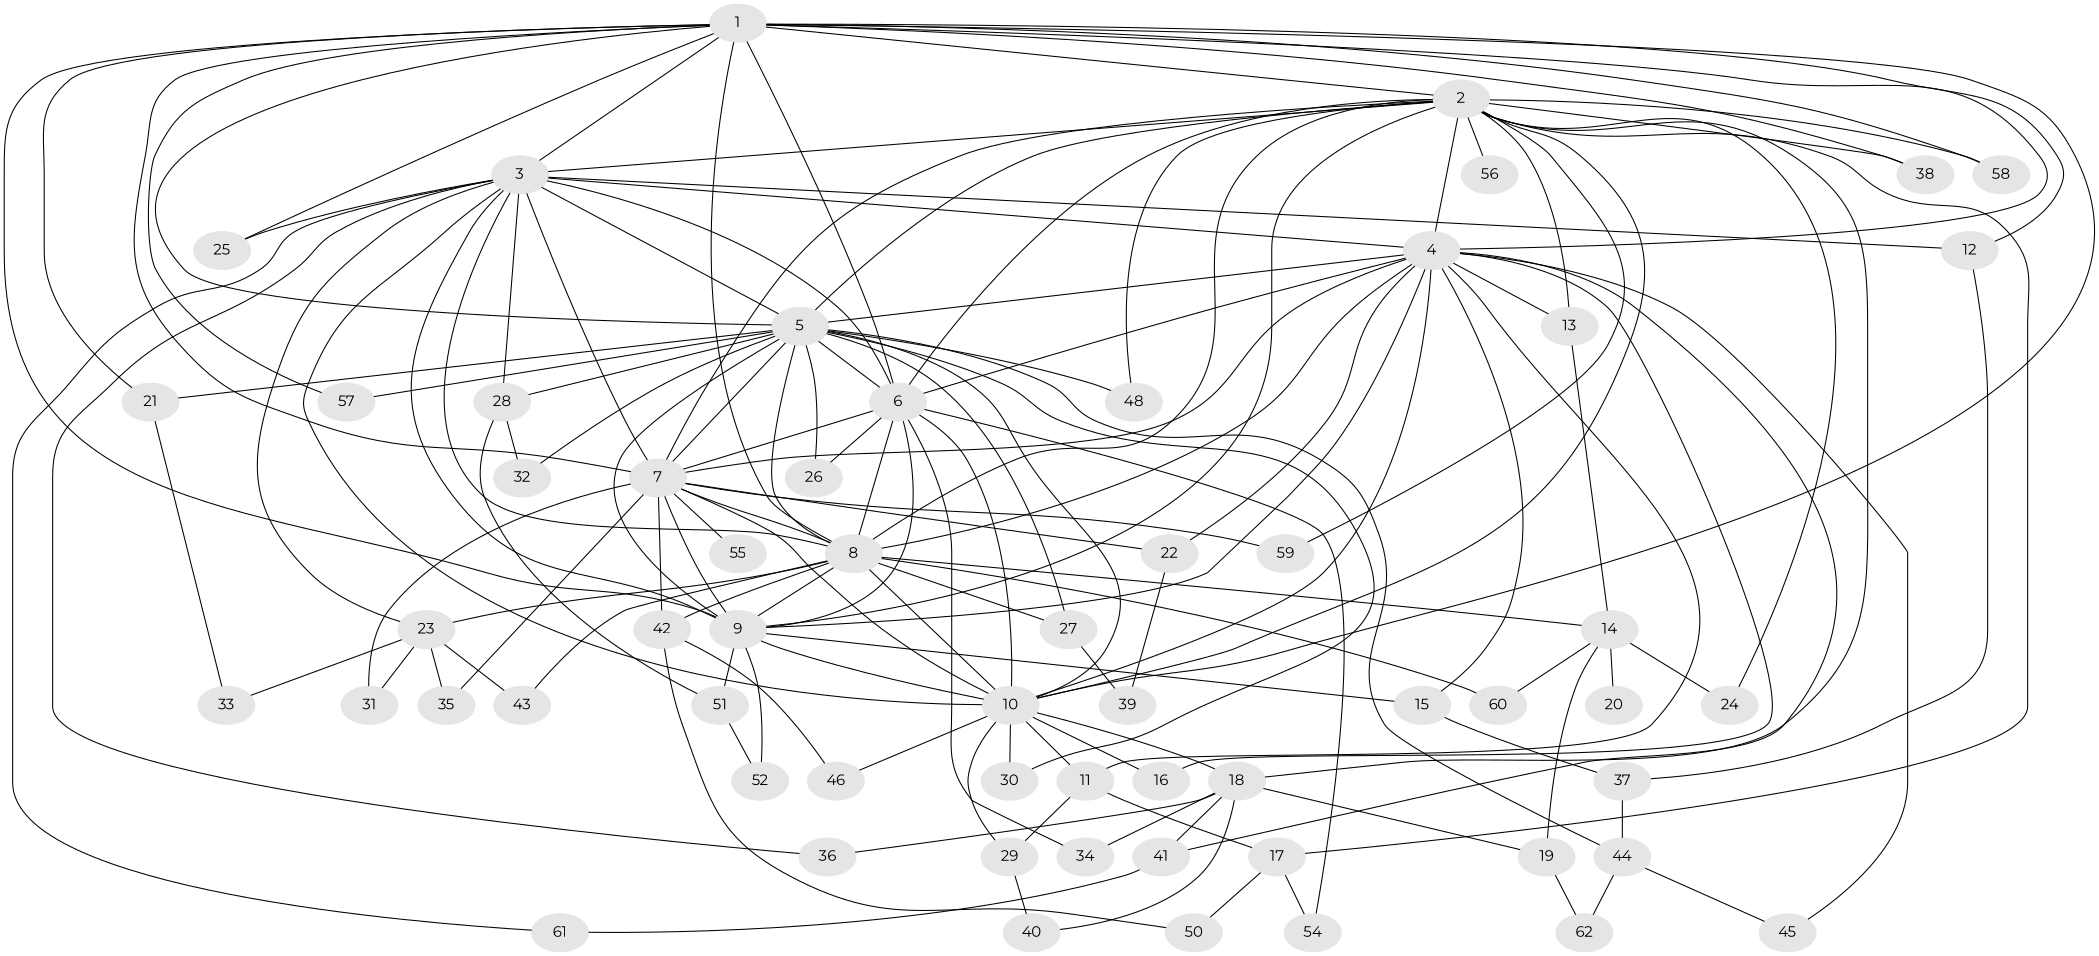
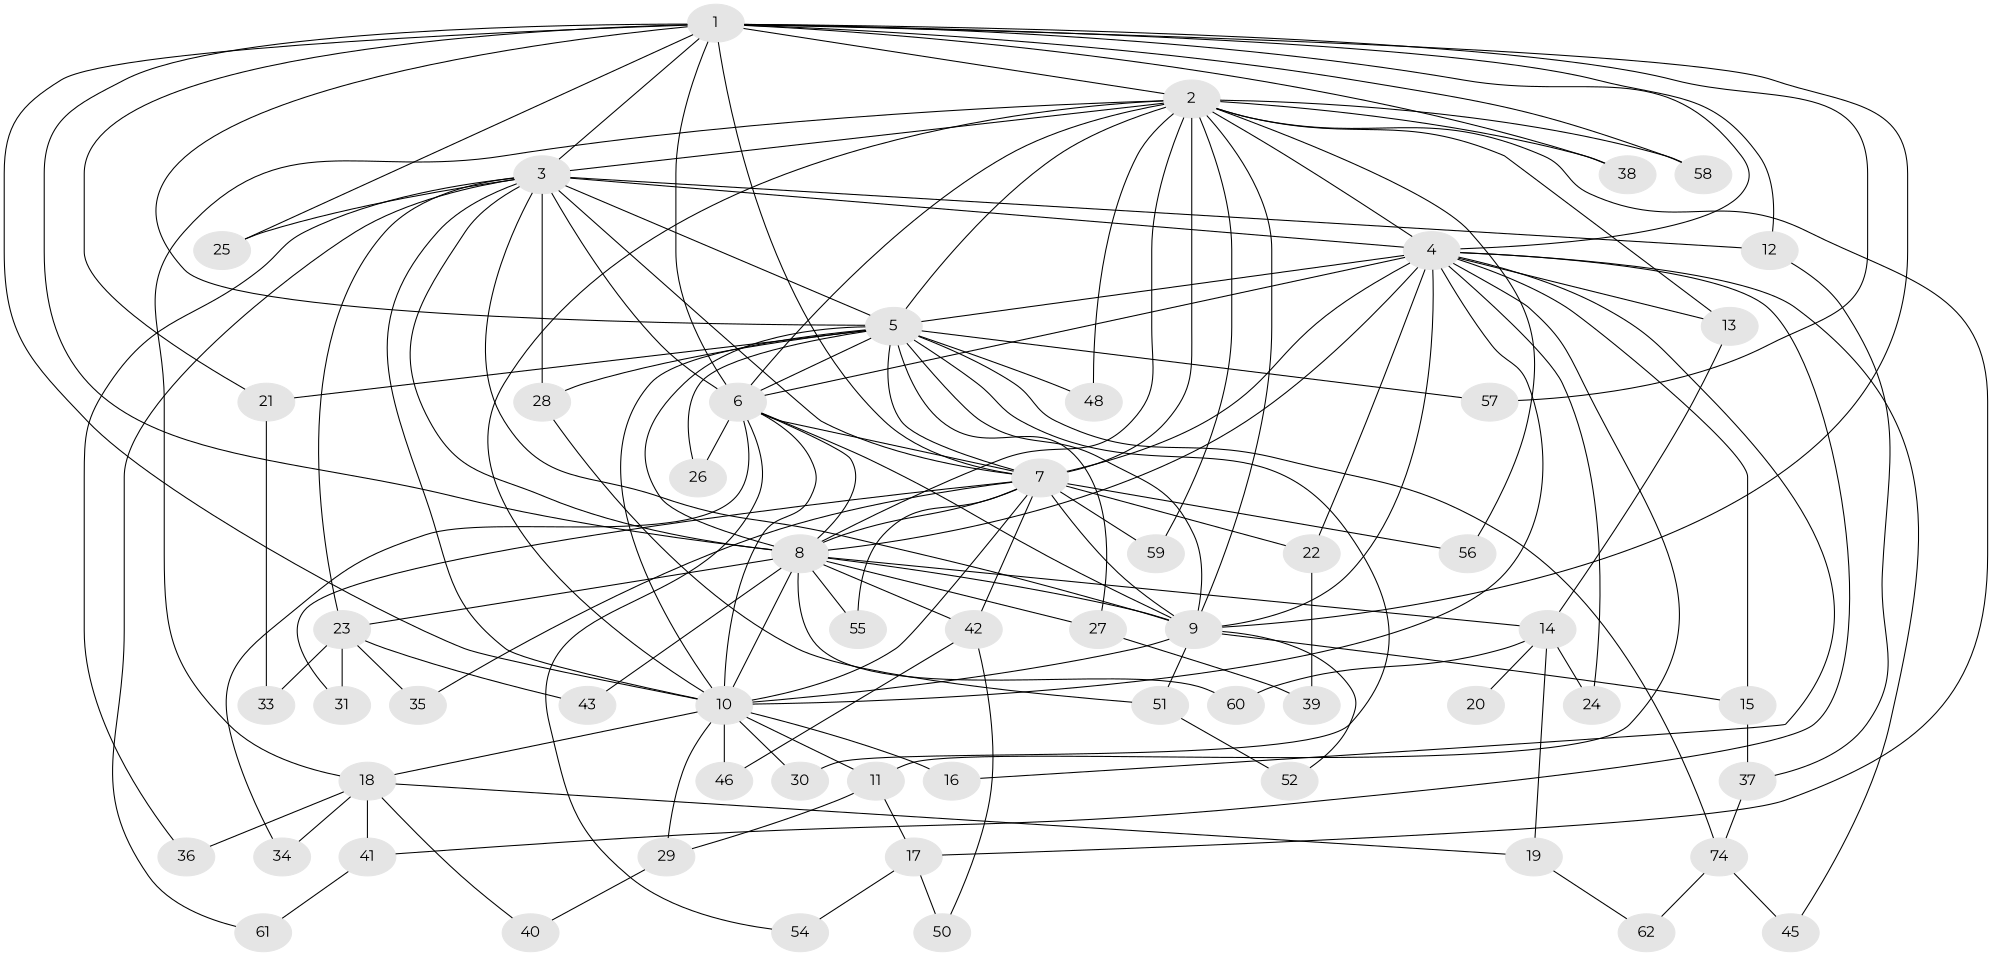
(1827, 274) -> (1585, 452)
(522, 478) -> none
none -> (1254, 516)
none -> (829, 592)
(1622, 857) -> (1719, 857)
